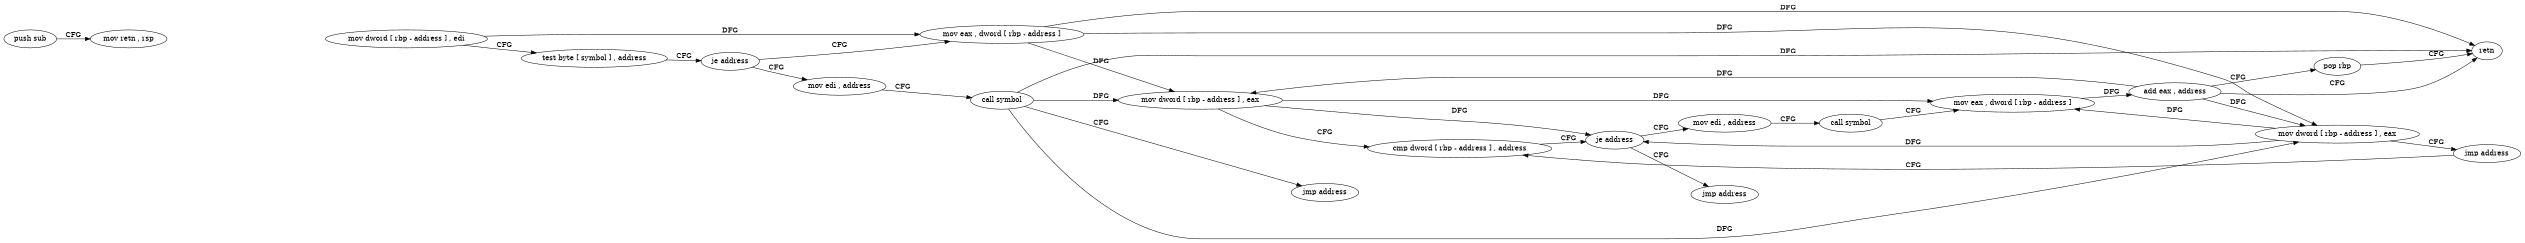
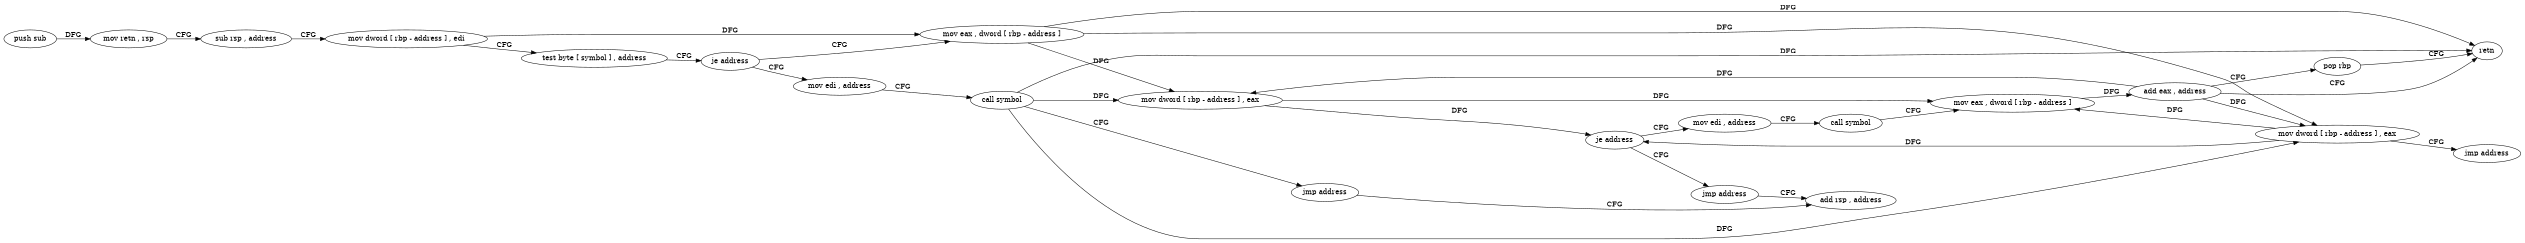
(73, 35) -> (73, 35)
none -> (246, 39)
(1460, 149) -> none
none -> (1851, 200)
